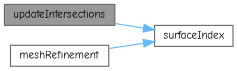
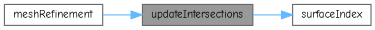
(126, 46) -> (117, 15)
